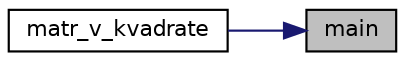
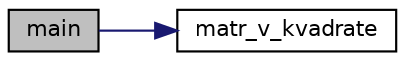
(256, 31) -> (127, 31)
